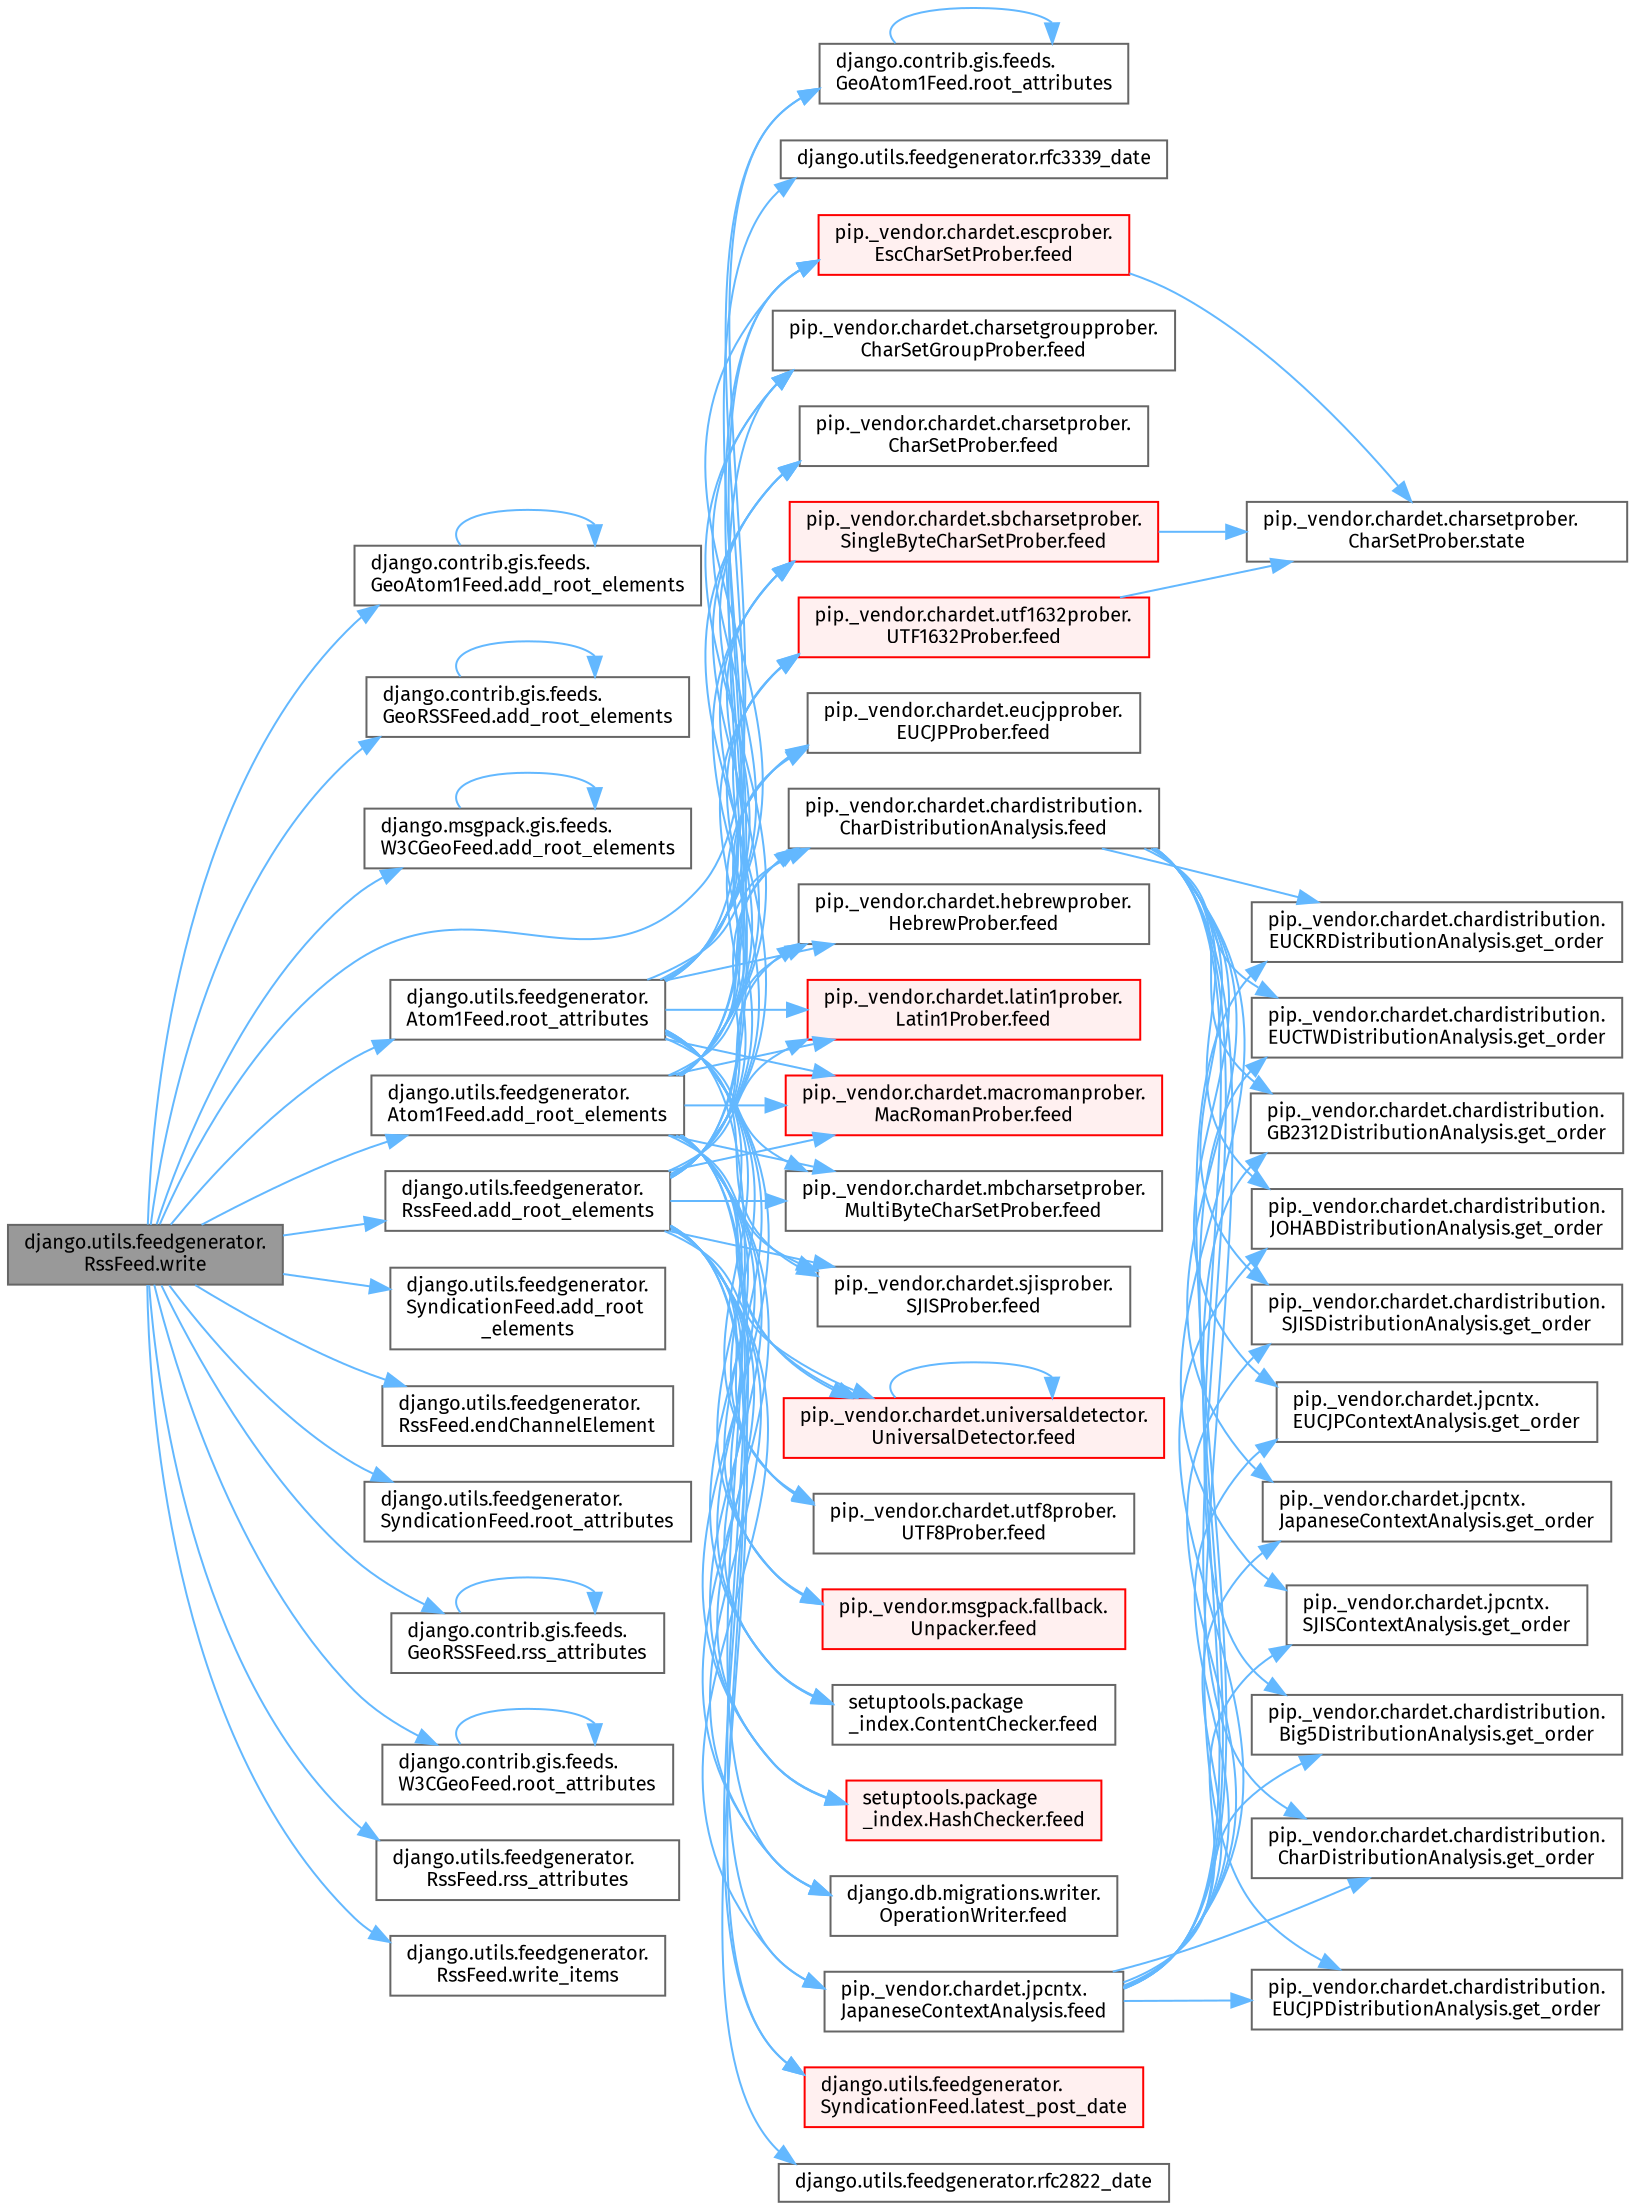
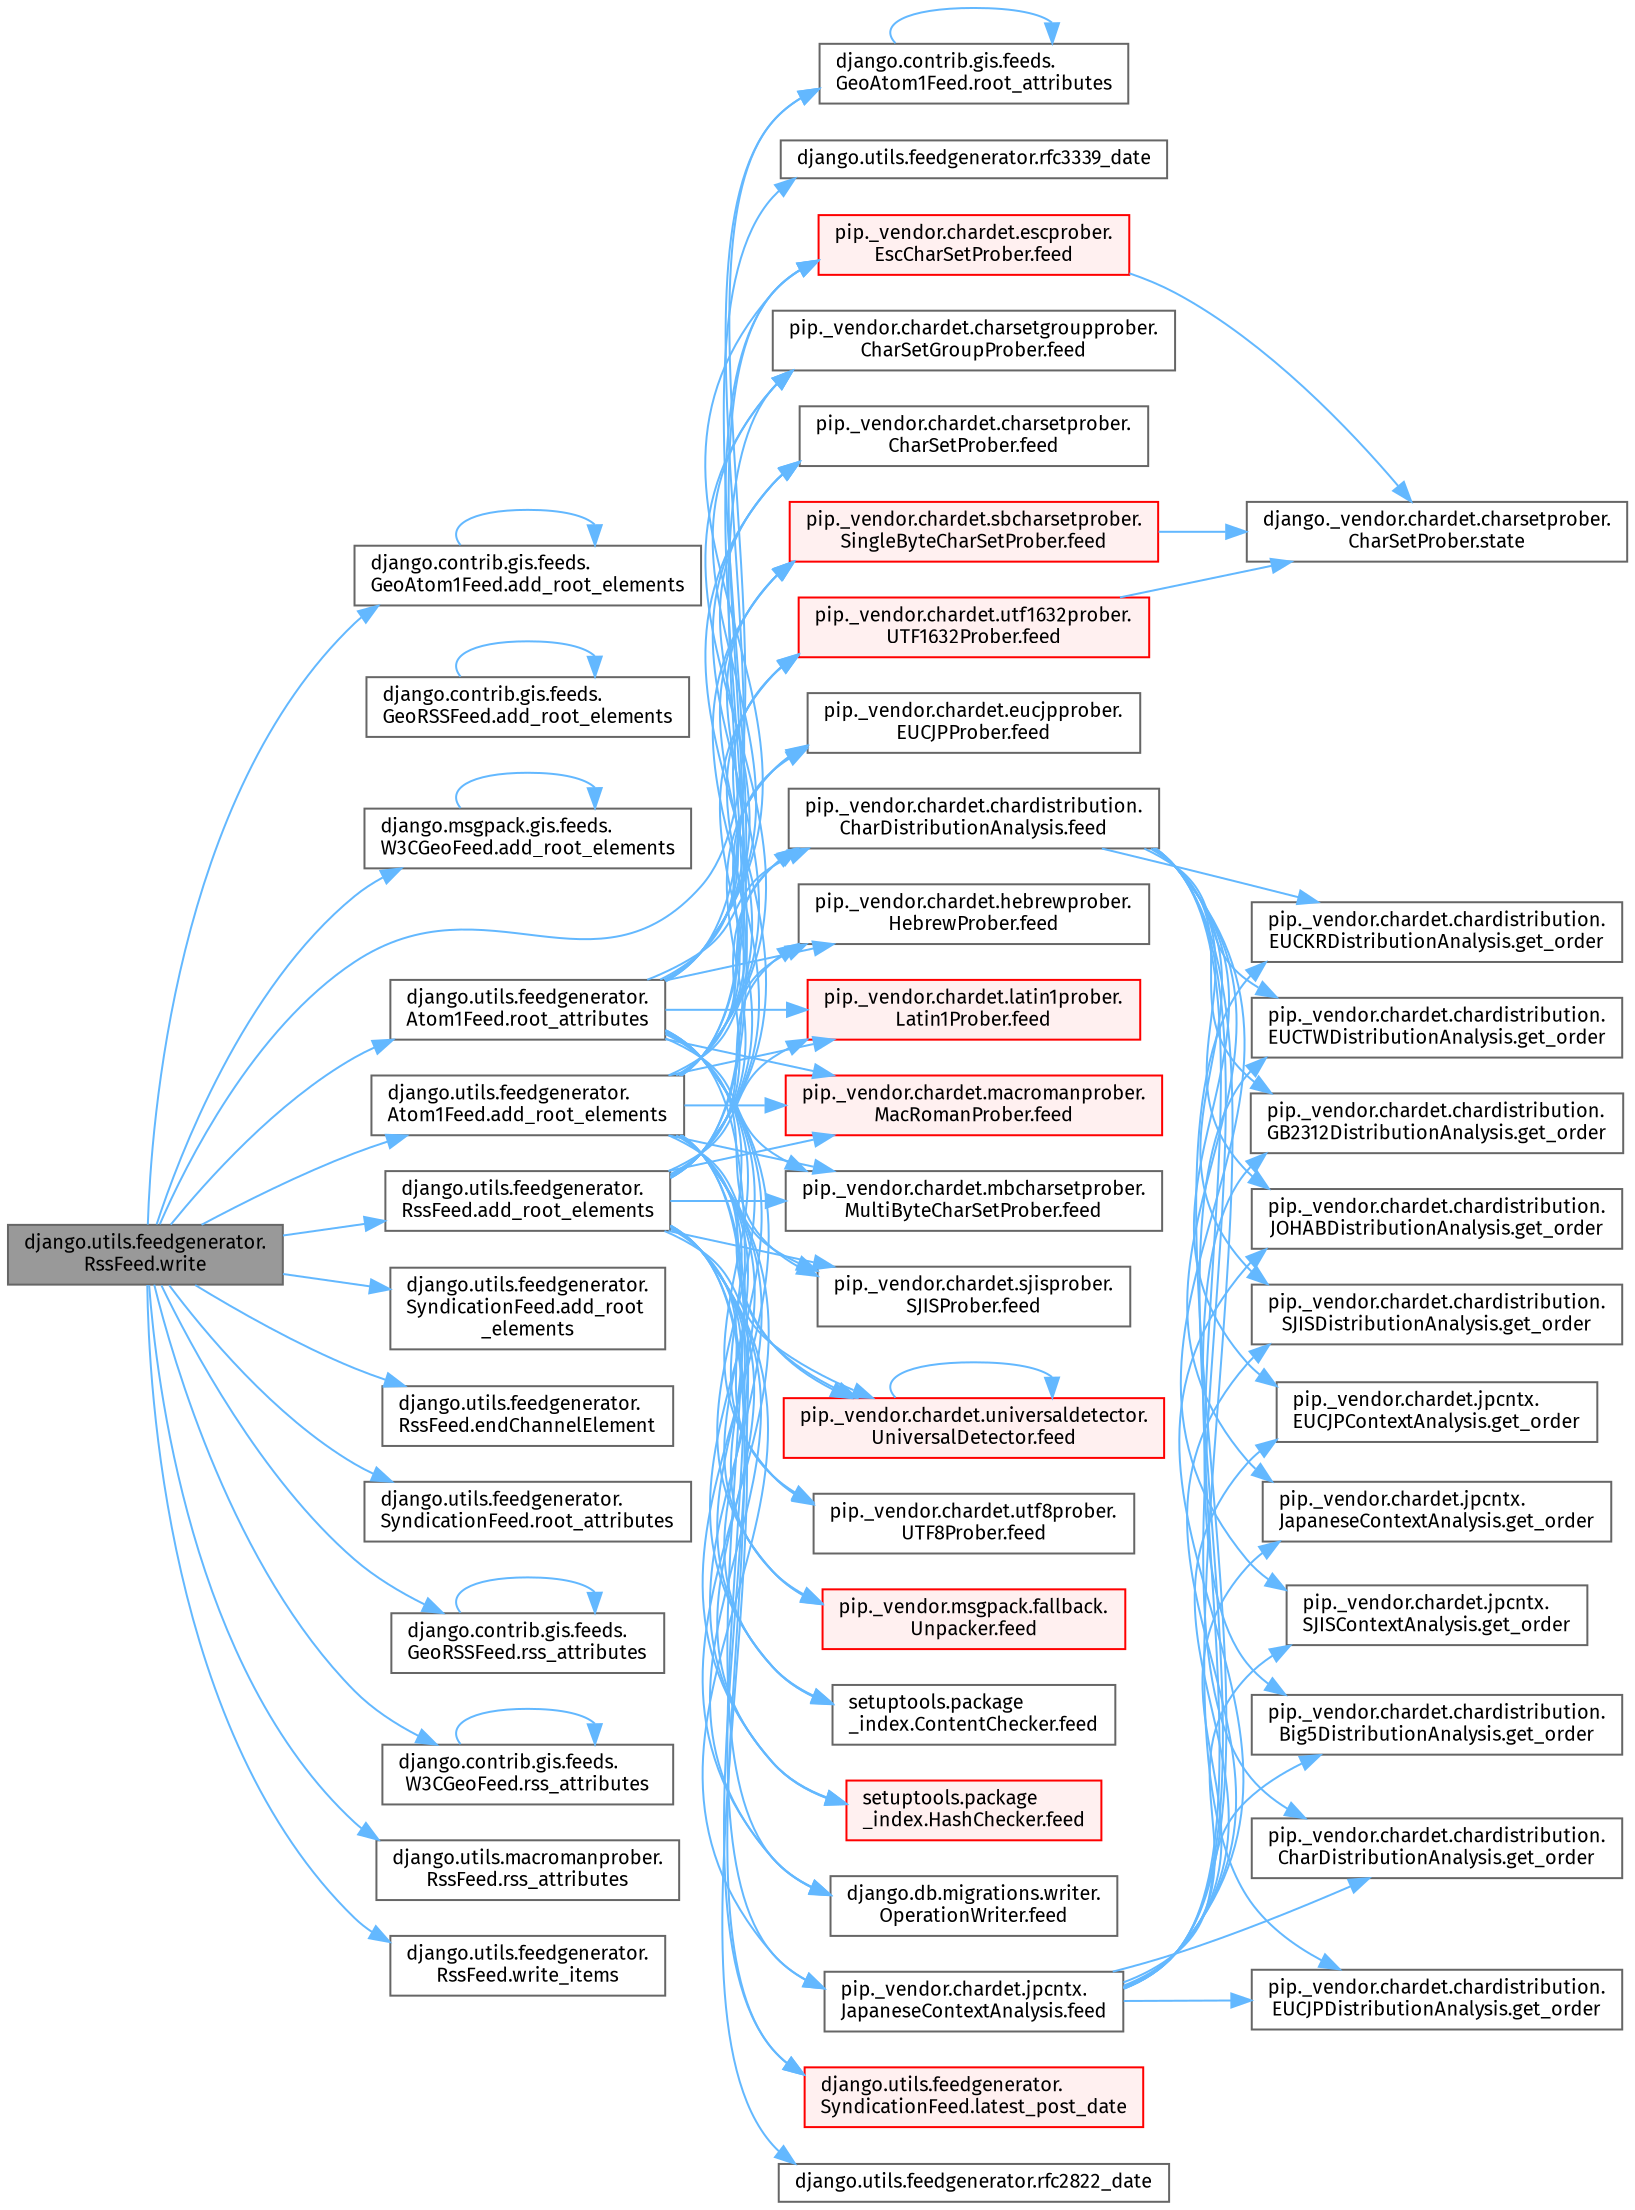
(1437, 532) -> (1437, 532)
(217, 968) -> none
(528, 1775) -> (528, 1775)
(528, 1870) -> (528, 1870)
